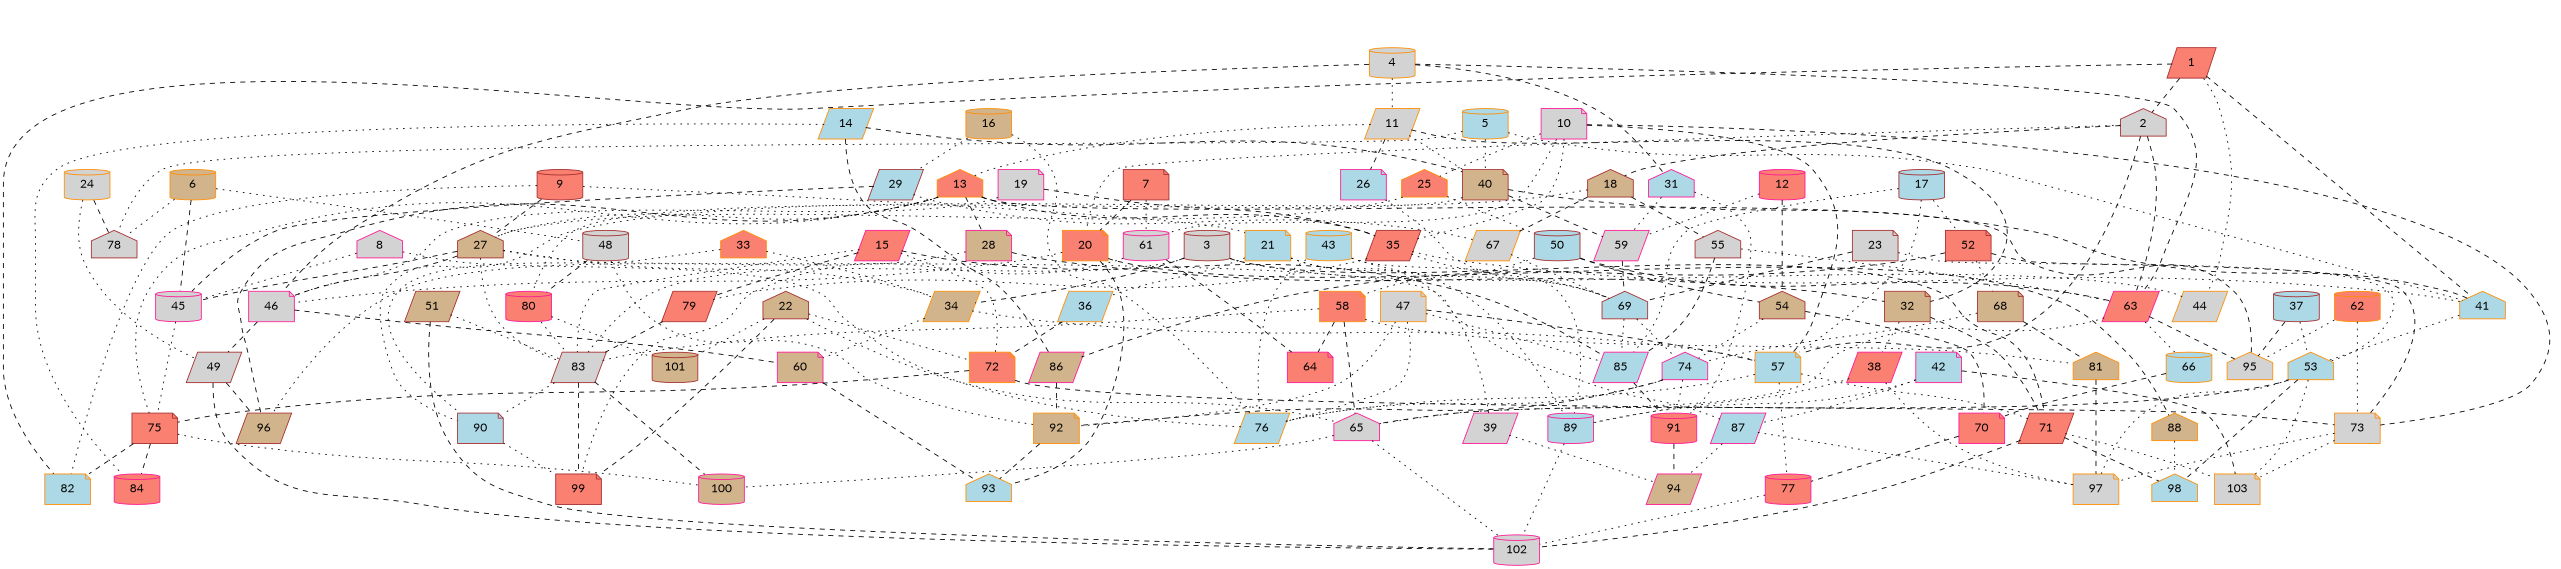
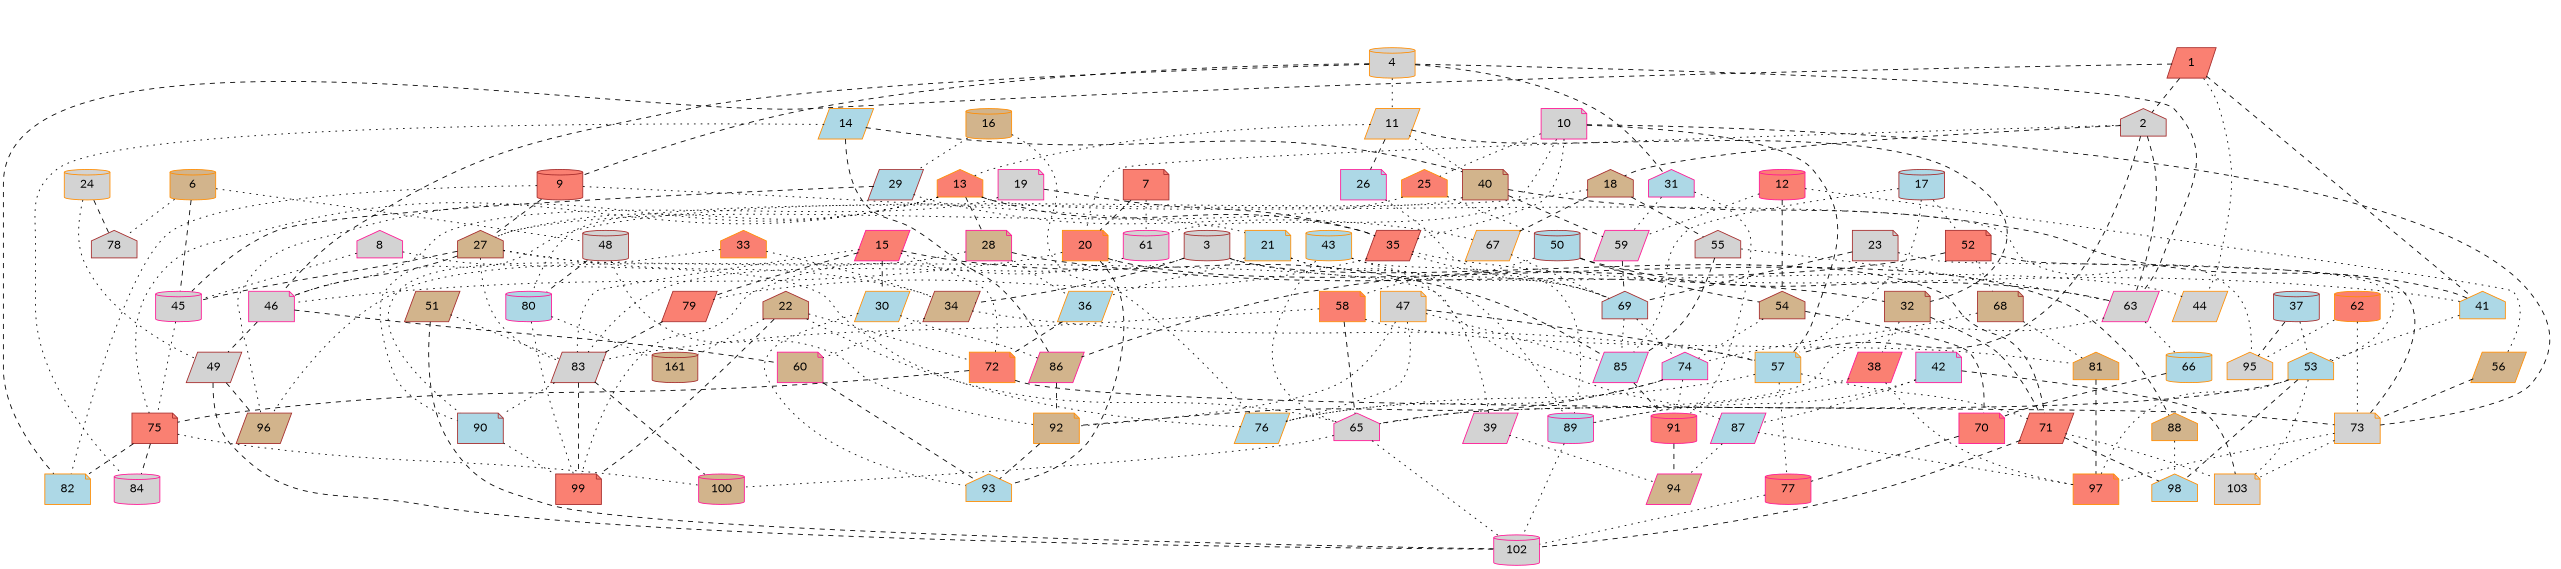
none -> (951, 88)
(1485, 124) -> none
(1586, 207) -> (1586, 207)
(391, 221) -> (391, 221)
none -> (1040, 278)
(529, 306) -> (529, 306)
none -> (882, 306)
(952, 306) -> (952, 306)
(2131, 306) -> (2131, 306)
(1265, 321) -> (1273, 352)
(2192, 338) -> none
(2053, 340) -> (2053, 340)
(558, 342) -> (549, 399)
(675, 367) -> (675, 367)
(1310, 367) -> none
none -> (2499, 367)
(137, 489) -> (137, 489)
(2096, 489) -> (2096, 489)
